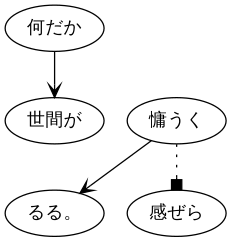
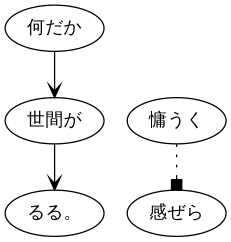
(121, 163) -> (55, 161)
